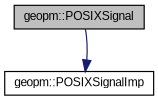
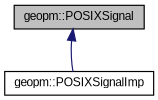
(87, 44) -> (71, 56)
